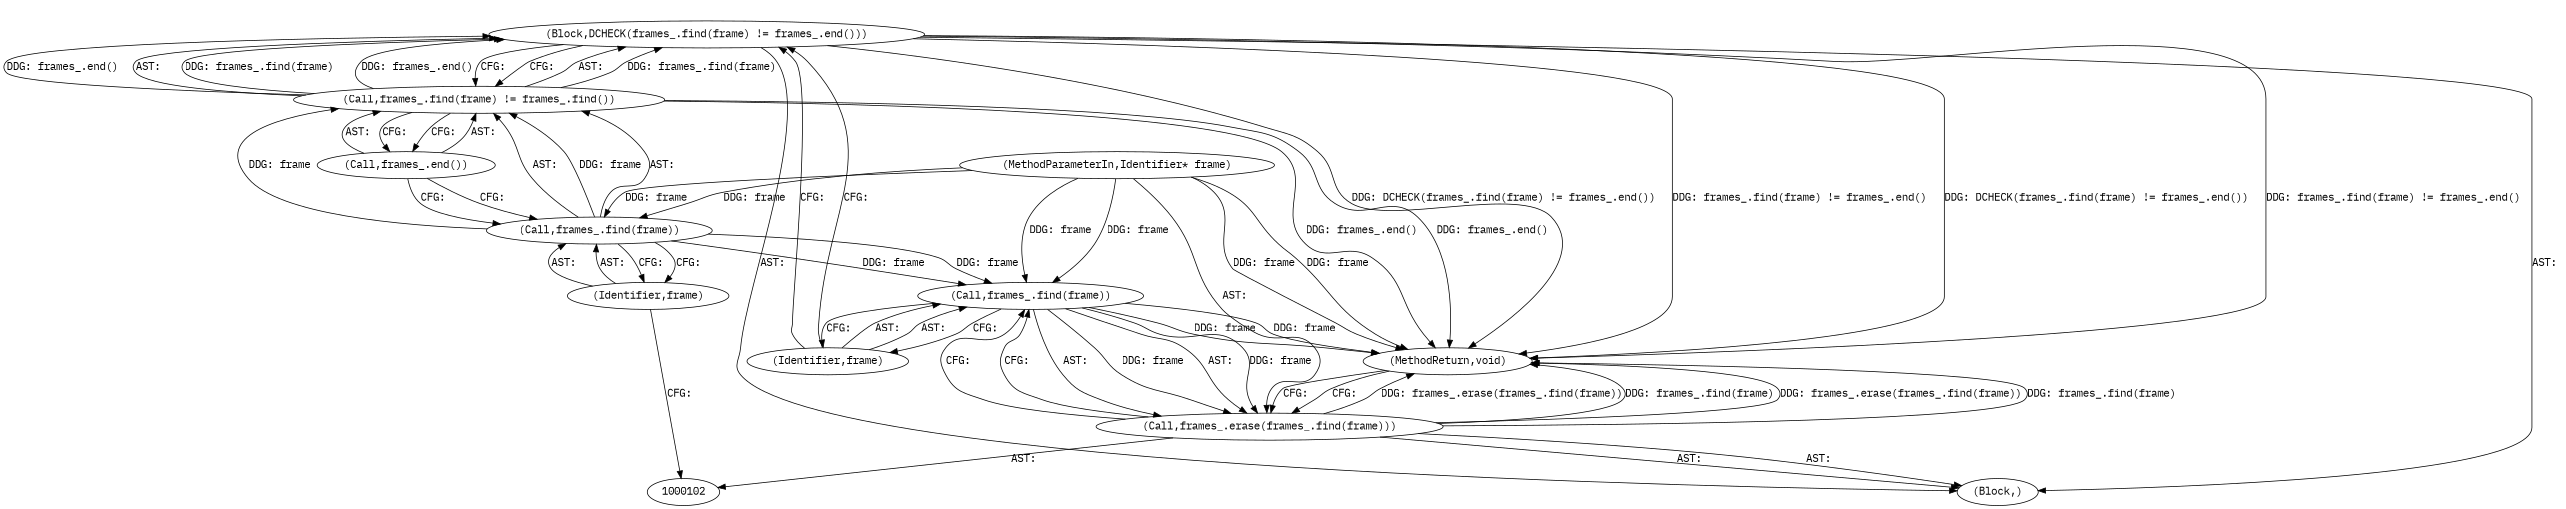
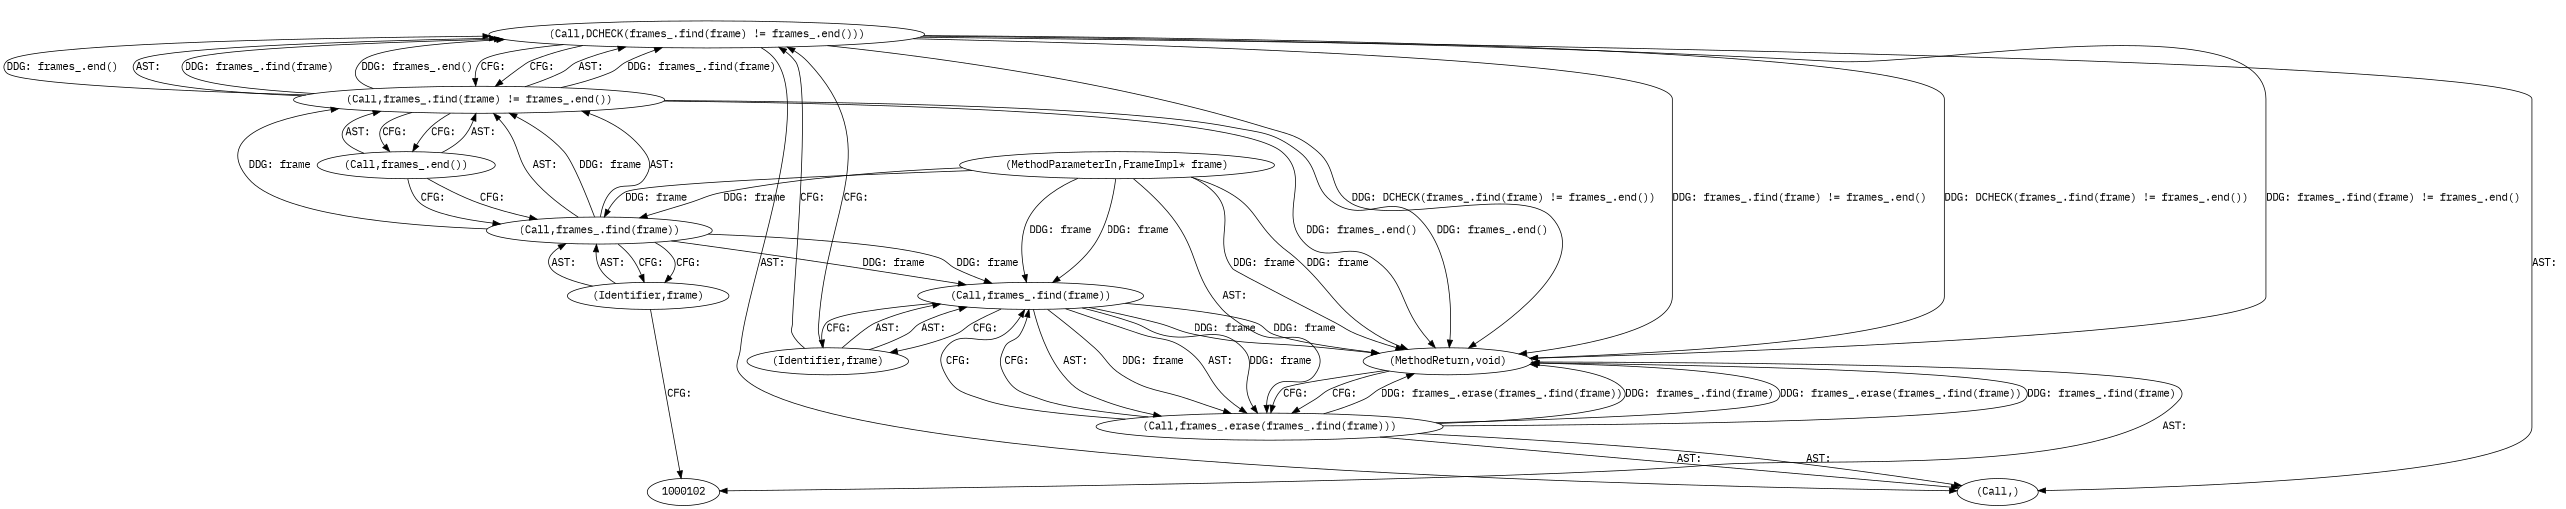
(707, 34) -> (707, 34)
(479, 100) -> (479, 100)
(1117, 165) -> (1117, 165)
(949, 462) -> (1843, 462)
(1998, 492) -> (1998, 492)
